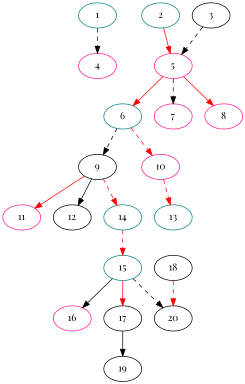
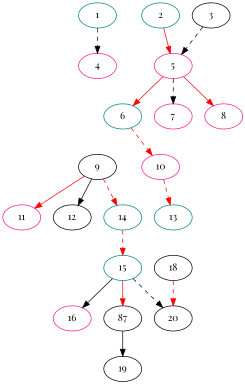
(112, 139) -> none
(123, 318) -> (123, 318)
